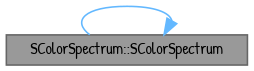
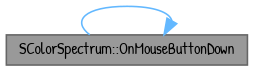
(127, 50) -> (127, 50)
